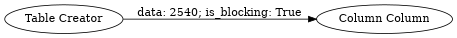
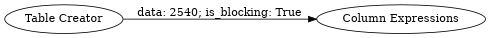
(385, 19) -> (401, 19)
